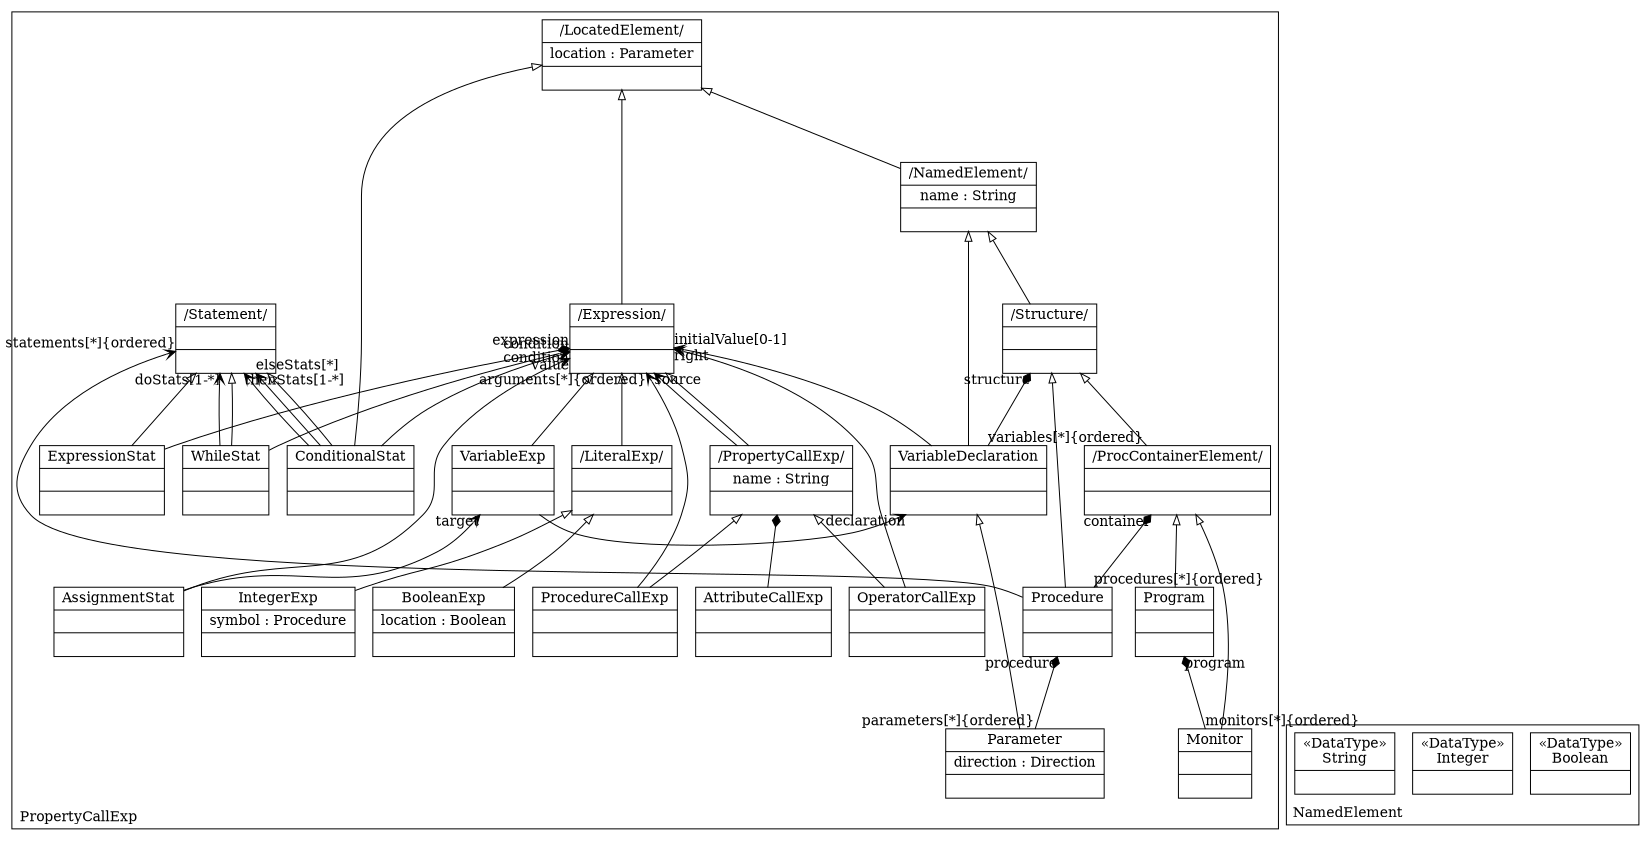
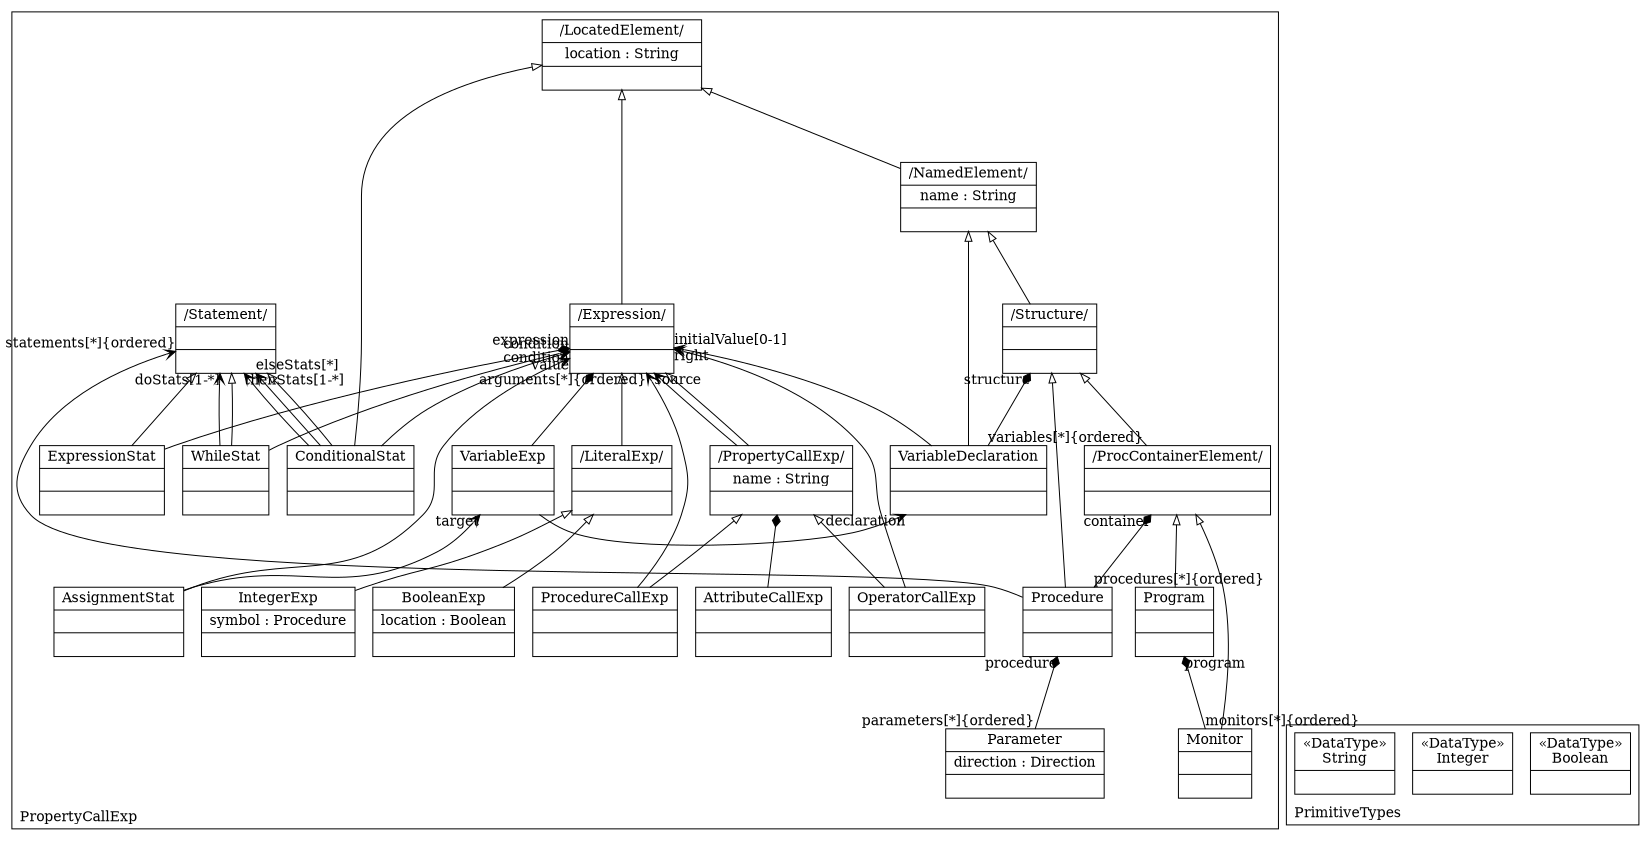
(622, 54) -> (622, 54)
(559, 413) -> (559, 413)
(1002, 626) -> none
(1348, 814) -> (1348, 814)
